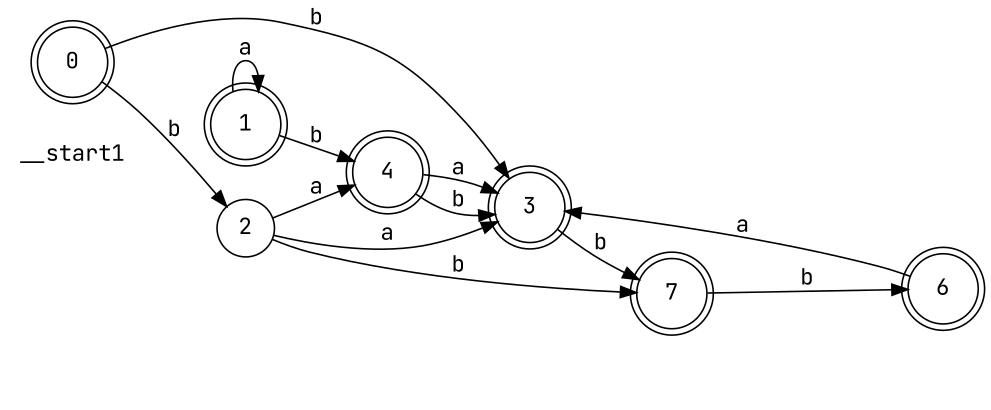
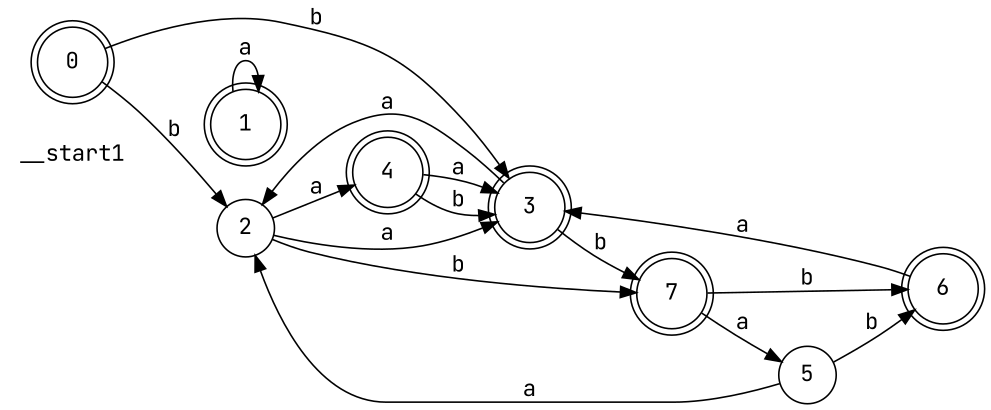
none -> (385, 114)
(309, 146) -> none
none -> (807, 375)
